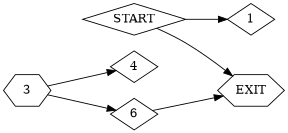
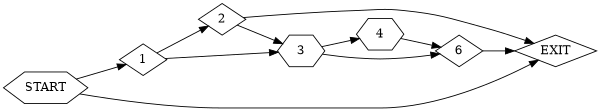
(134, 19) -> (46, 88)
none -> (222, 19)
none -> (416, 42)
none -> (217, 56)
(134, 67) -> (380, 34)
(251, 90) -> (556, 51)
